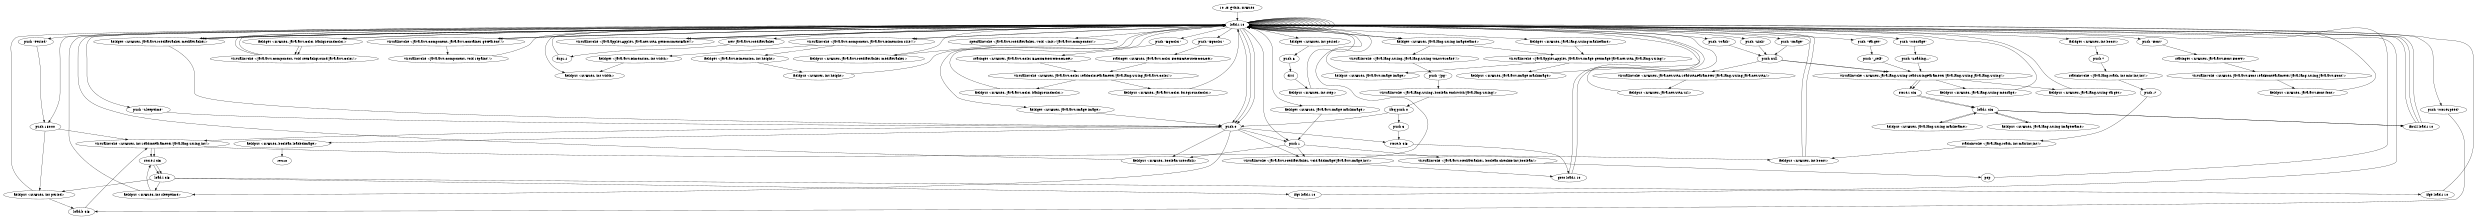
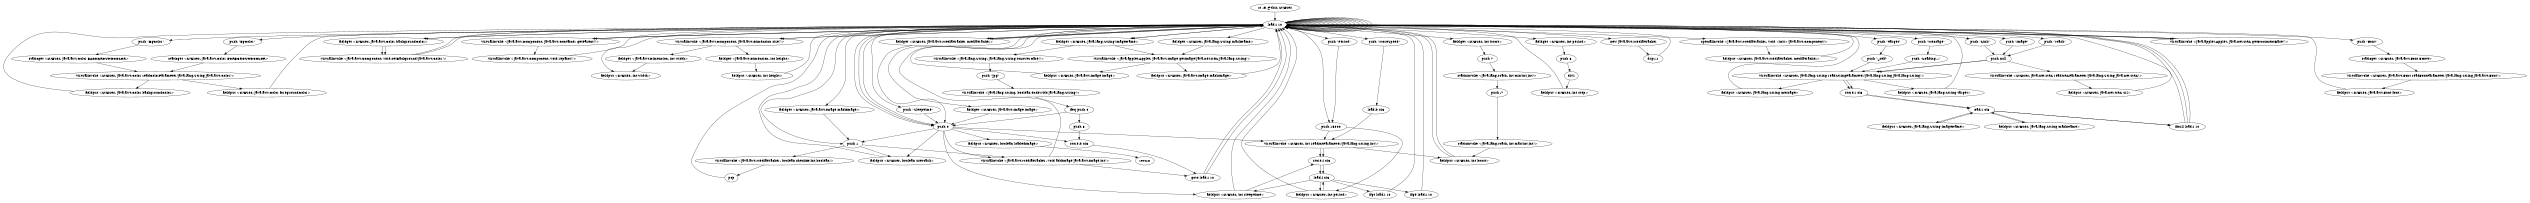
(60, 203) -> (1323, 187)
